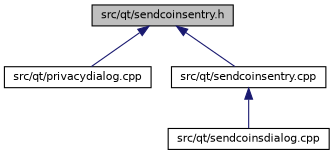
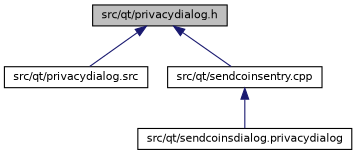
(163, 15) -> (160, 15)
(78, 77) -> (76, 77)
(249, 139) -> (245, 139)
